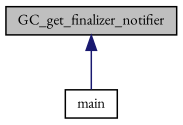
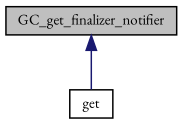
(91, 104) -> (91, 104)
